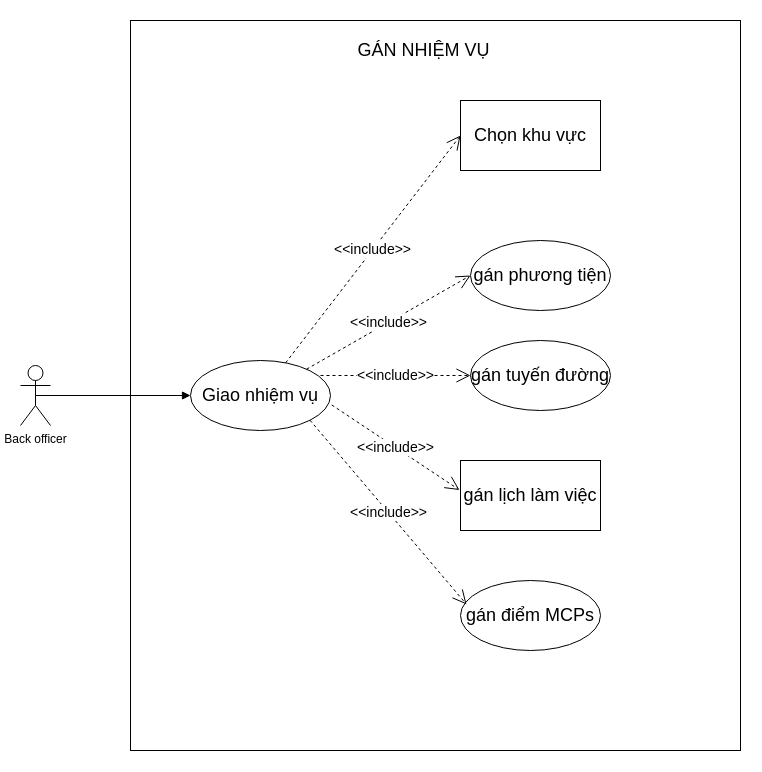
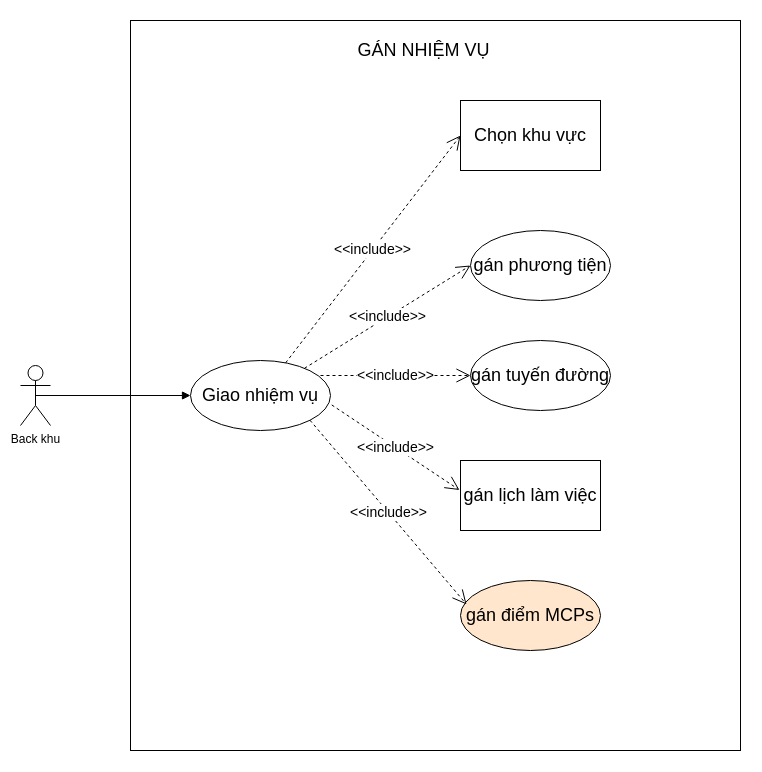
(541, 276) -> (541, 266)
(36, 440) -> (36, 440)
(531, 616) -> (531, 616)
